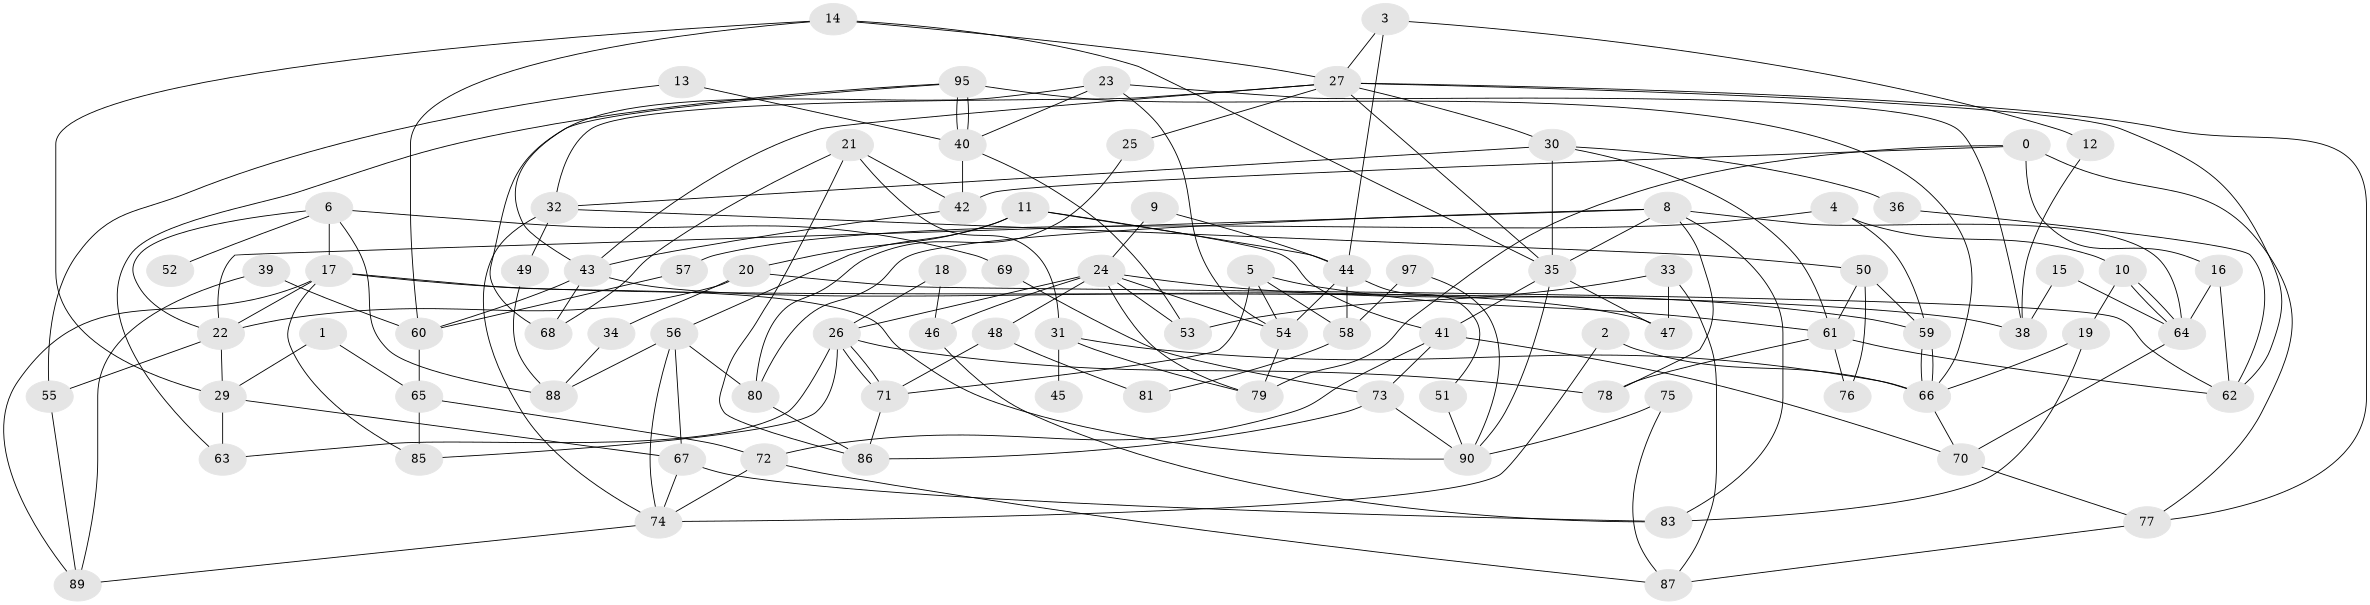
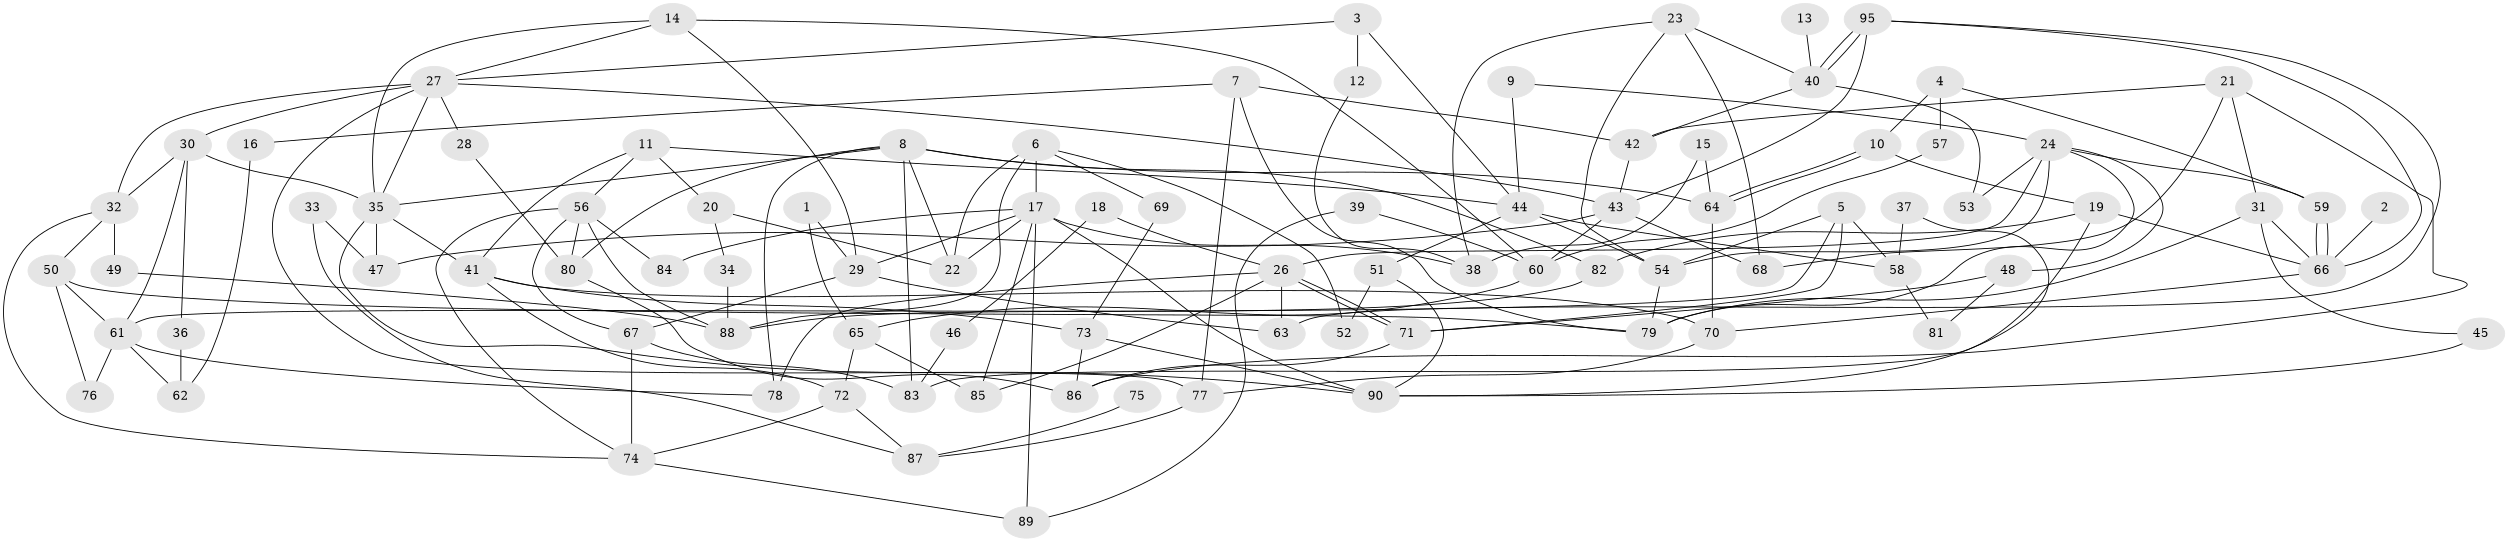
(2105, 126) -> none
(1130, 145) -> (465, 145)
(2027, 145) -> (1236, 82)
none -> (665, 271)
(1410, 271) -> (1904, 208)
none -> (1600, 271)
(1890, 297) -> (847, 313)
(1796, 300) -> none
(1009, 301) -> none
none -> (1362, 301)
(2201, 302) -> none
(1340, 307) -> none
(222, 365) -> (936, 243)
(50, 397) -> none
(1571, 433) -> (1933, 389)
(1123, 512) -> none
